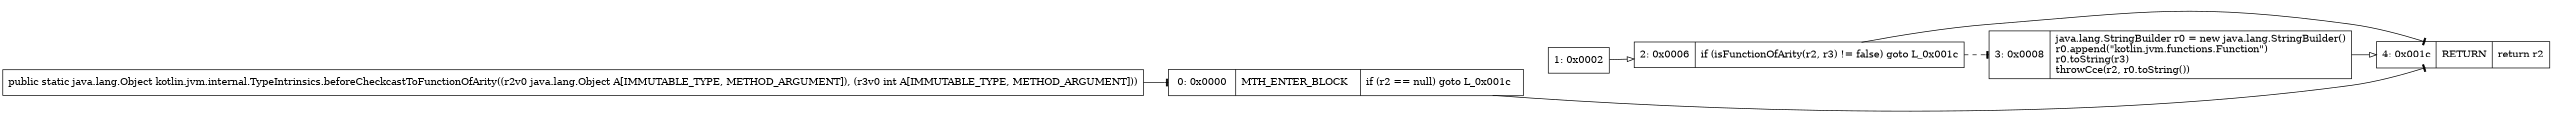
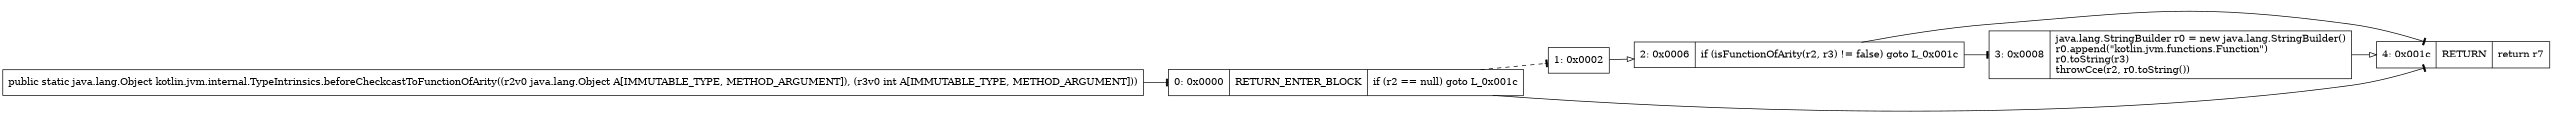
(2521, 54) -> (2521, 54)
(1975, 55) -> (1975, 55)
none -> (1513, 67)
(1295, 82) -> (1298, 82)
